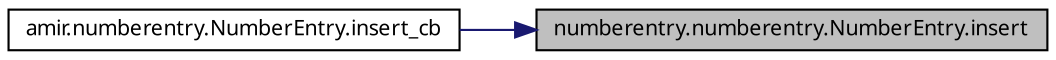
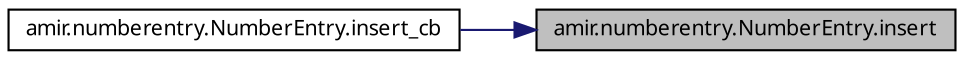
(792, 30) -> (746, 30)
